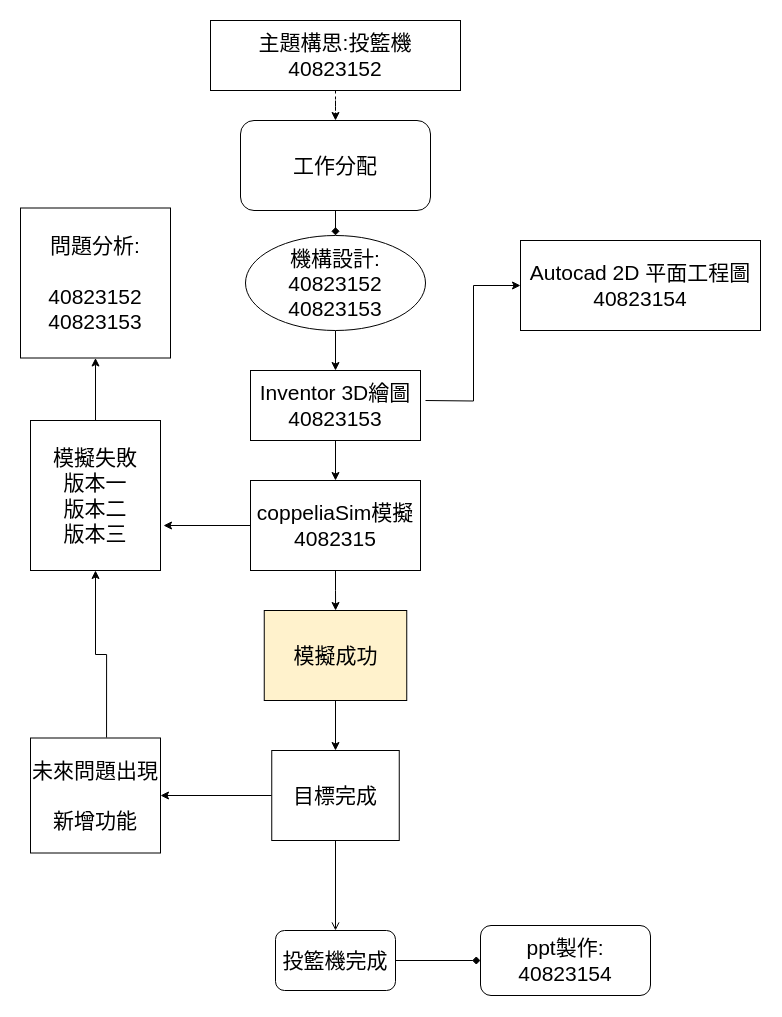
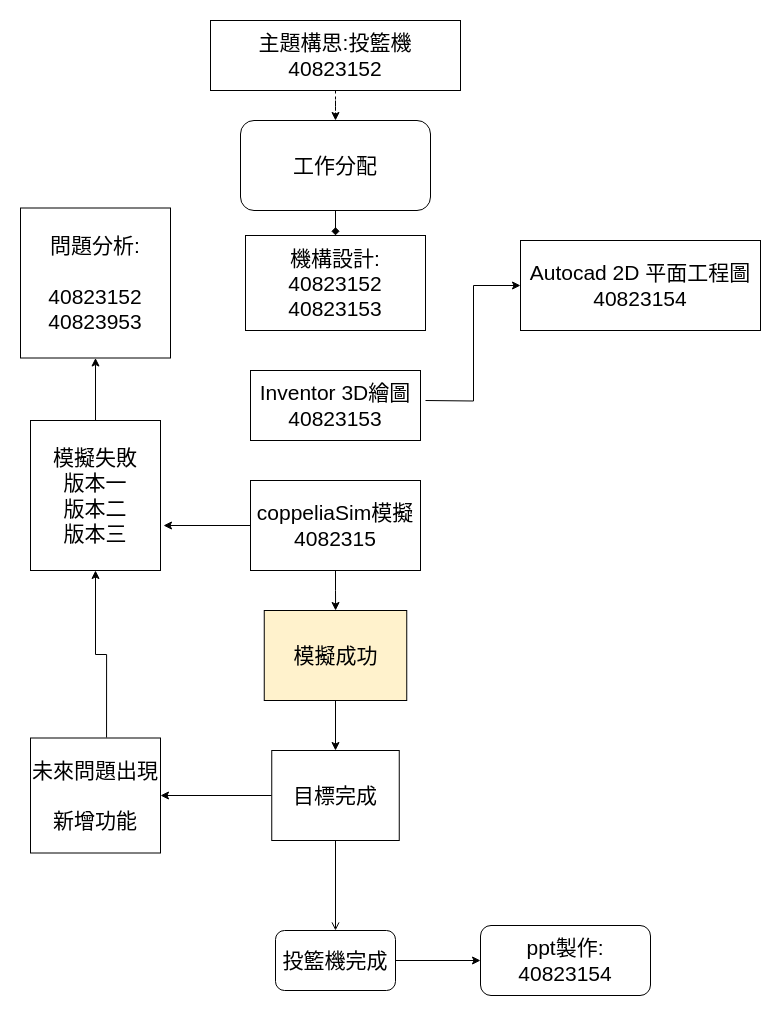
(336, 283) -> (336, 283)
(96, 284) -> (96, 284)
(336, 347) -> none
(336, 457) -> none
(472, 961) -> (472, 961)
